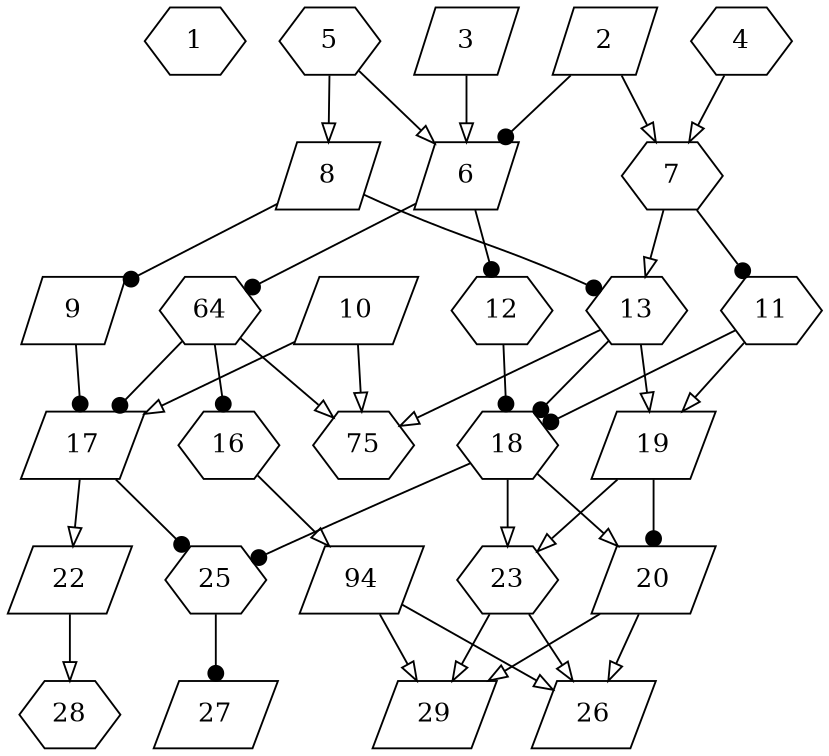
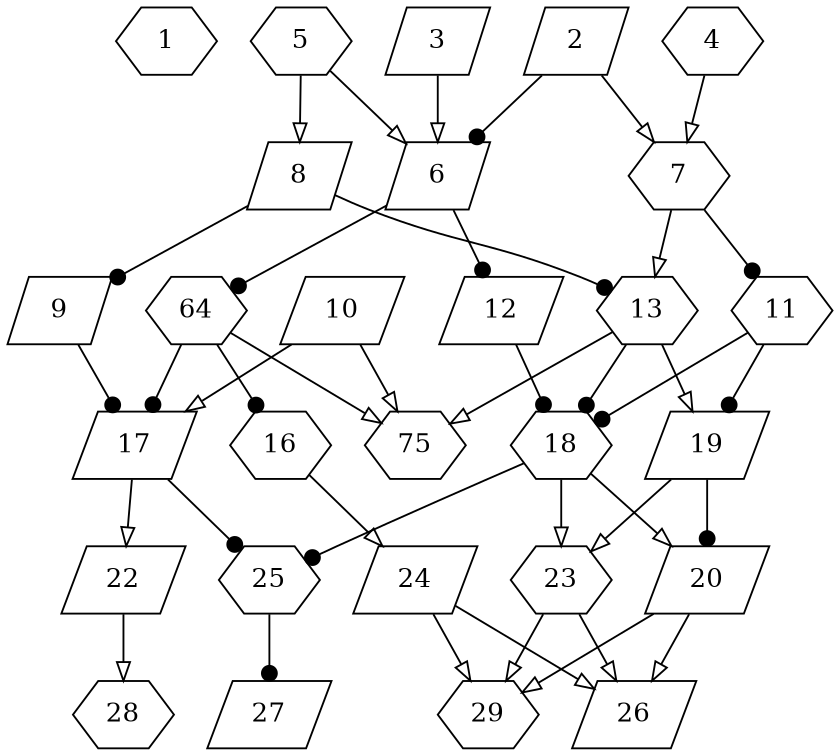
(502, 311) -> (501, 311)
(720, 370) -> (748, 371)
(362, 580) -> (415, 580)
(435, 715) -> (488, 715)
